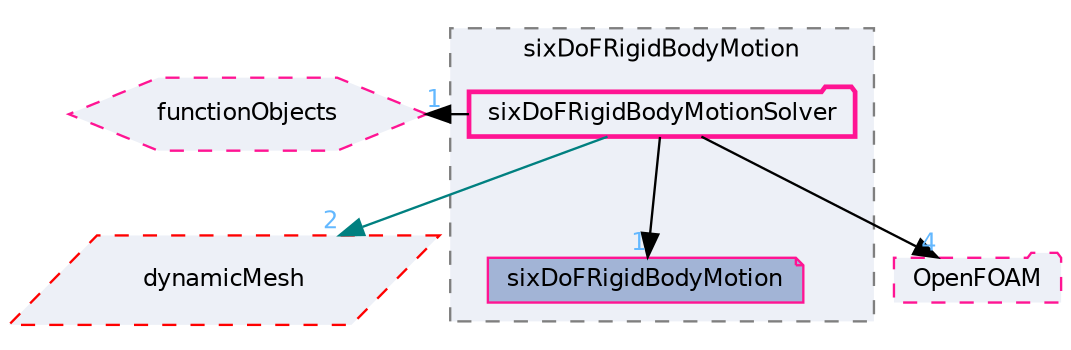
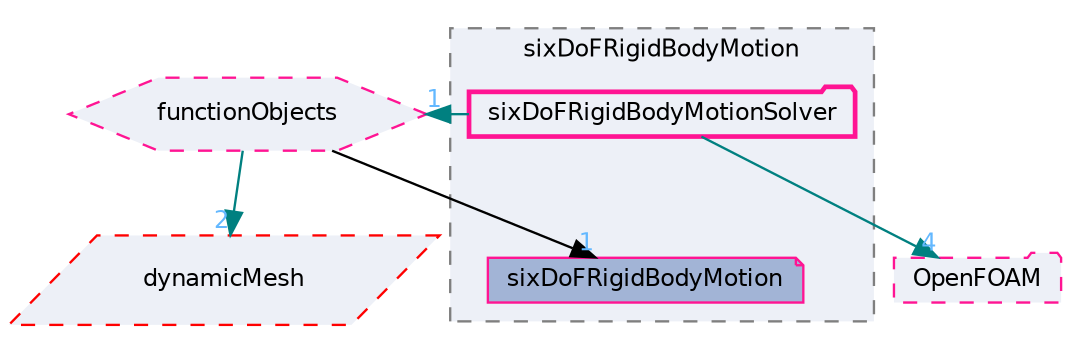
(460, 114) -> (460, 114)
(485, 182) -> (238, 181)
(655, 185) -> (464, 204)
(809, 191) -> (809, 191)
